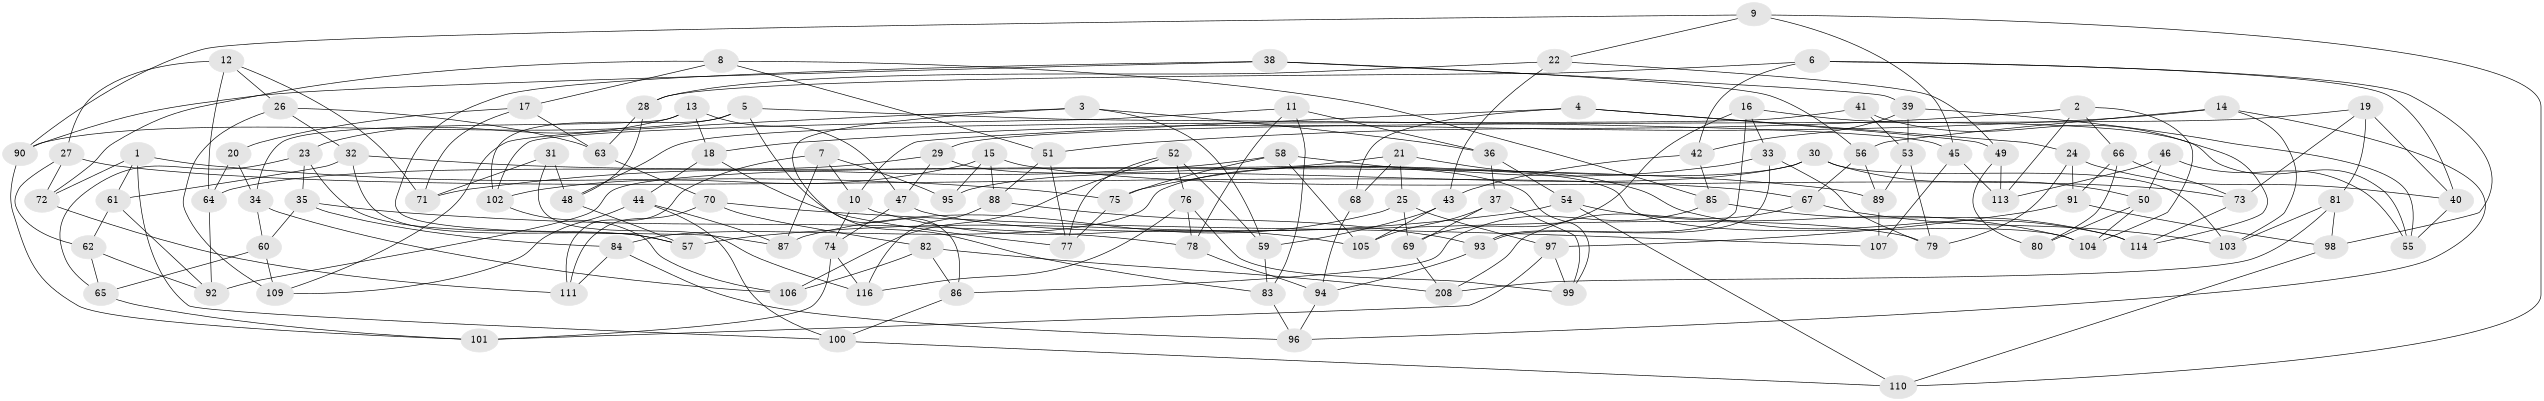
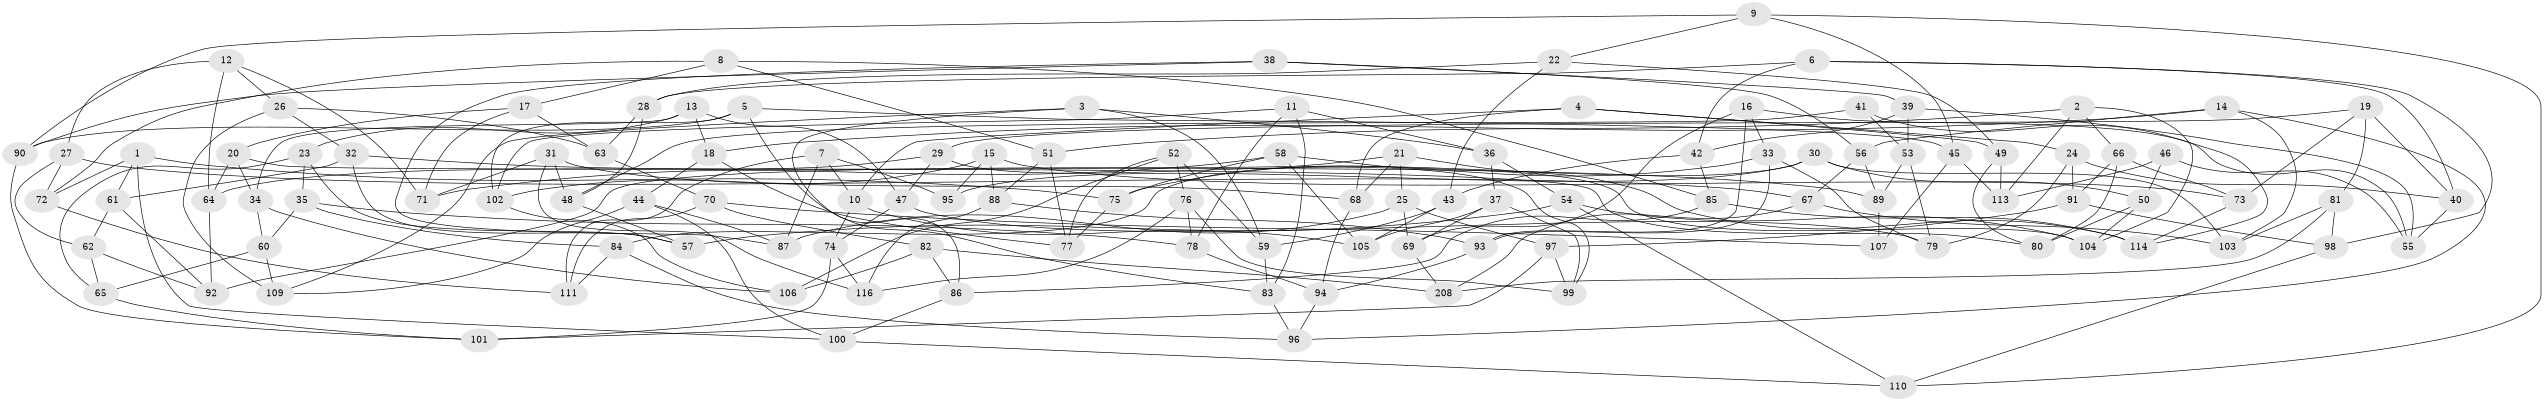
none -> (1048, 186)
none -> (1588, 189)
